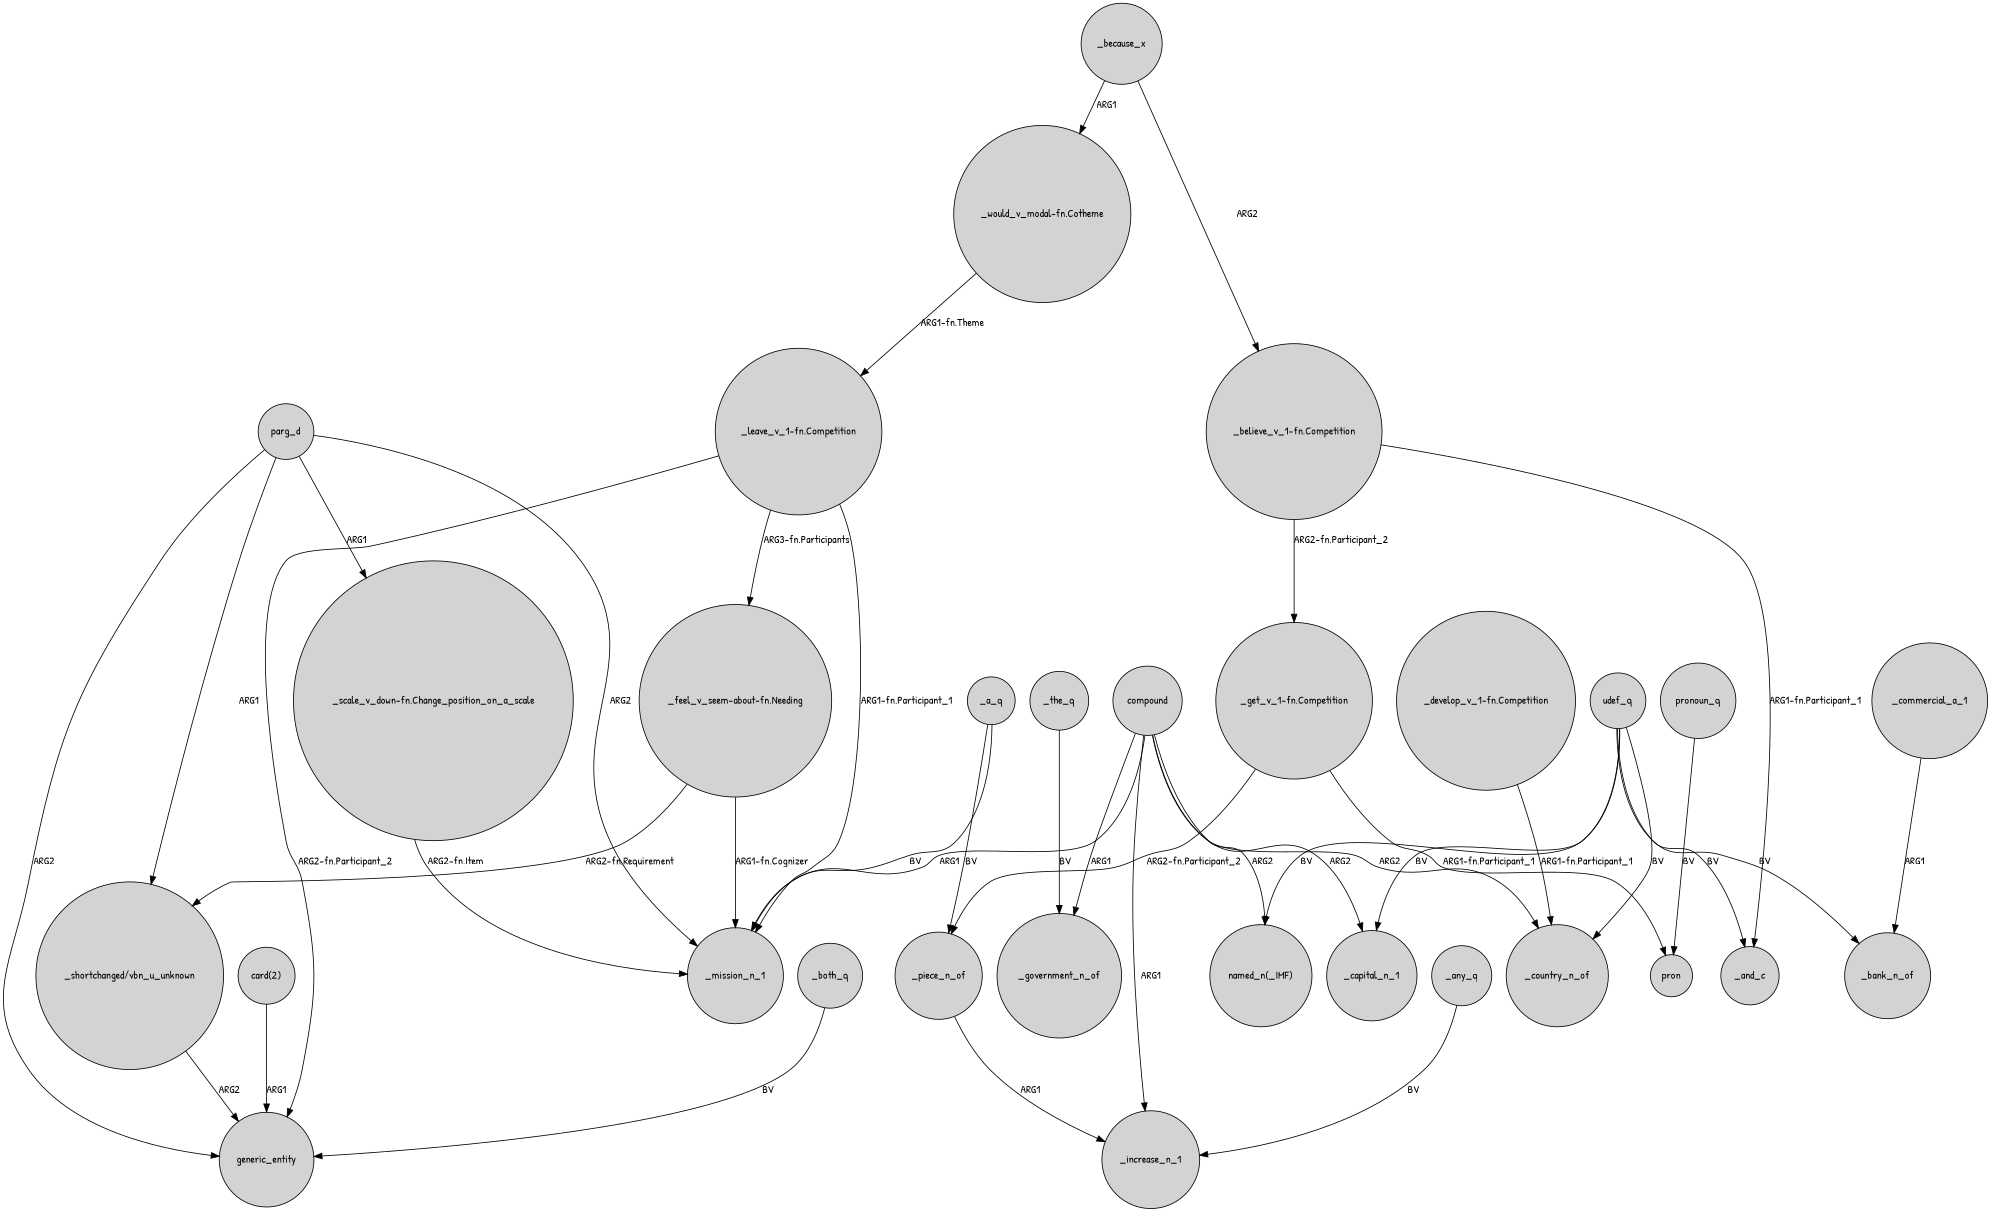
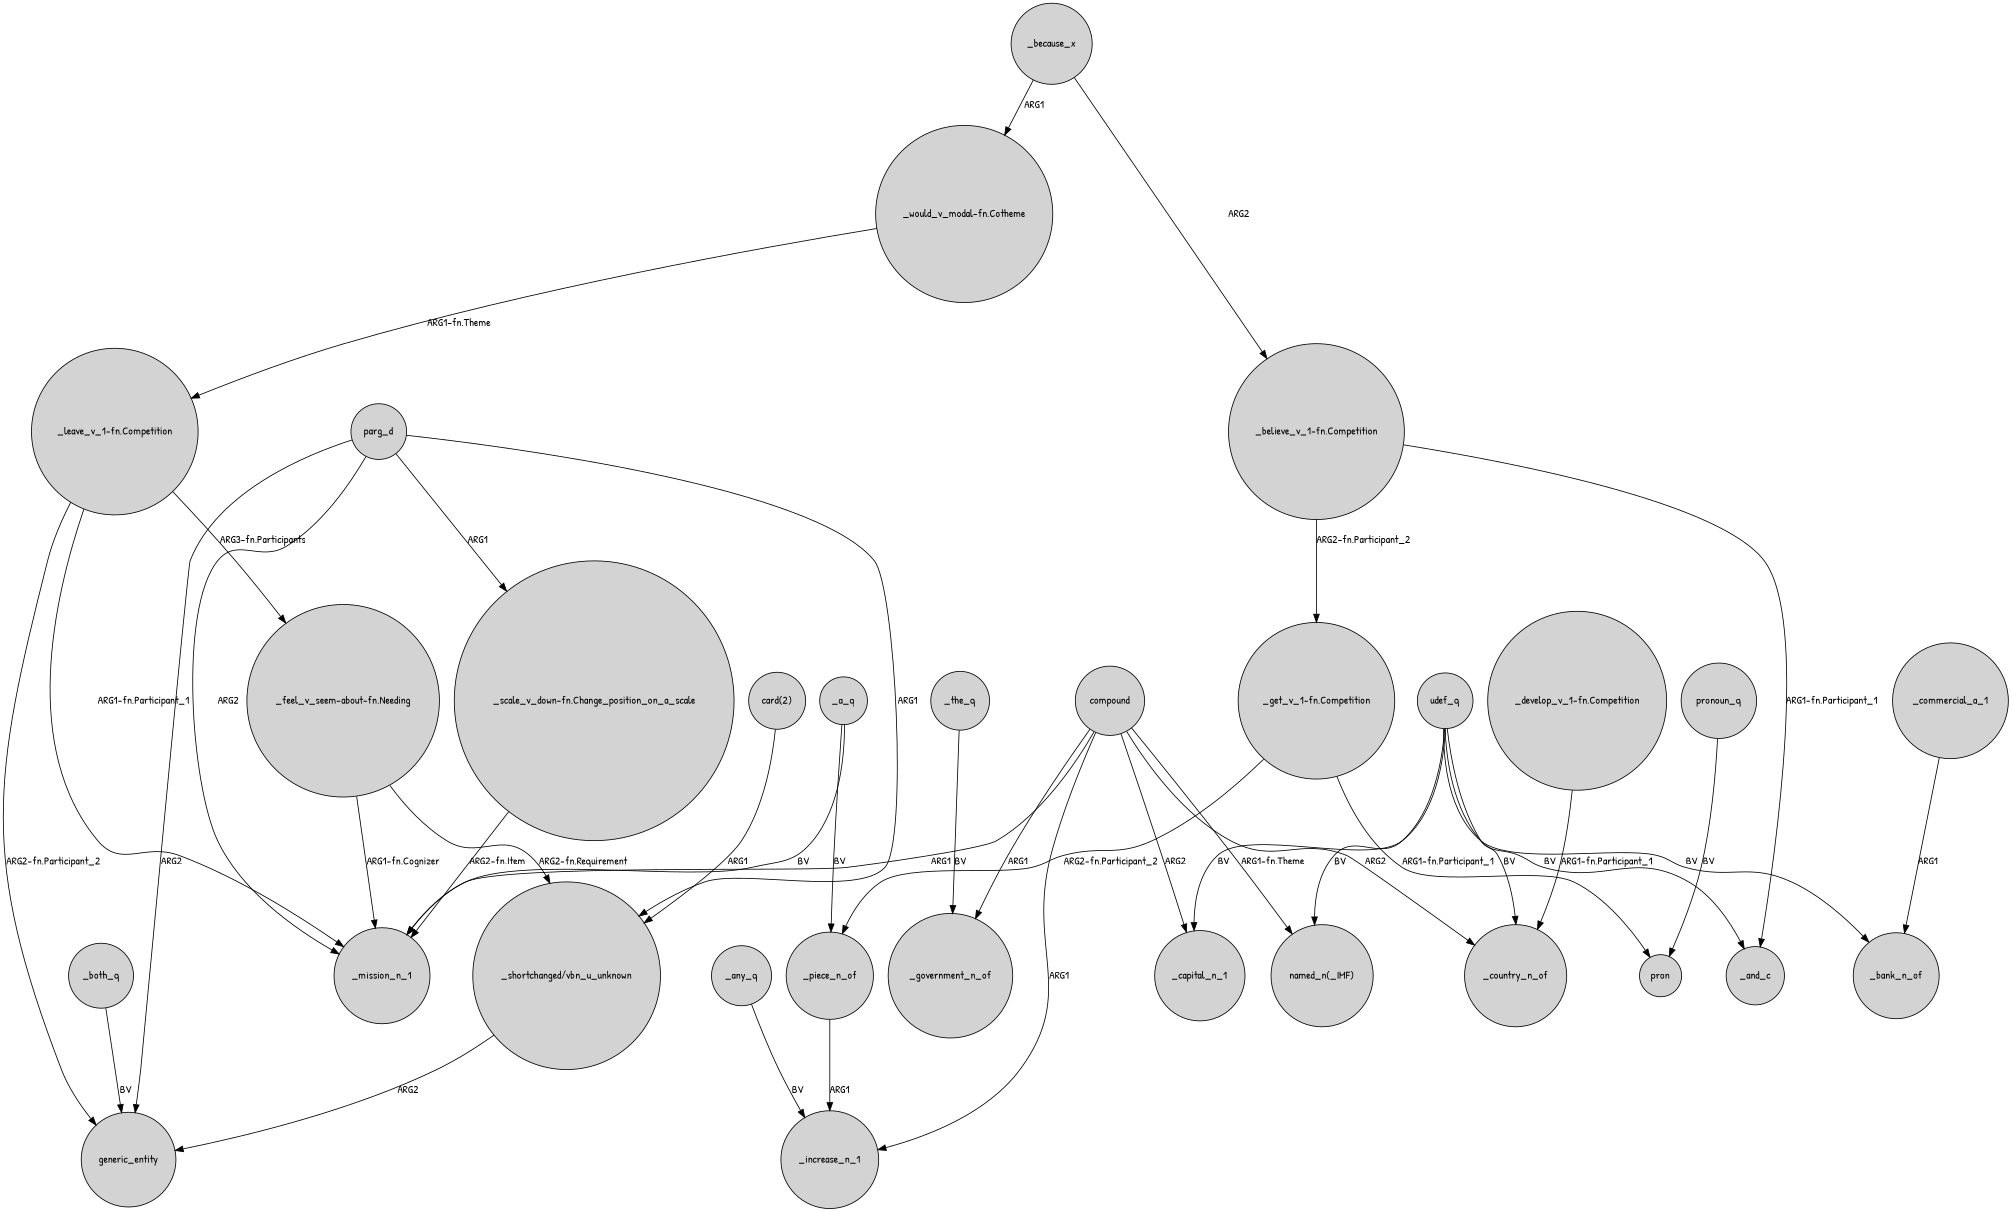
(1263, 861) -> (1273, 861)
(267, 1054) -> (741, 842)
